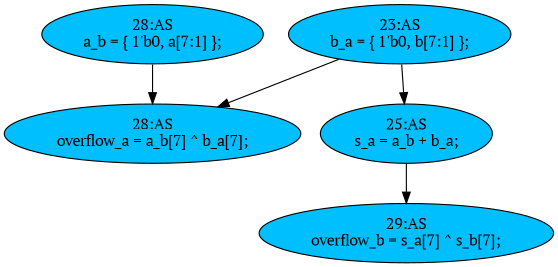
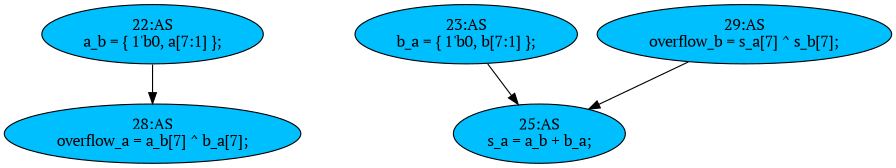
(153, 34) -> (153, 34)
(284, 81) -> none
(406, 178) -> (644, 83)
